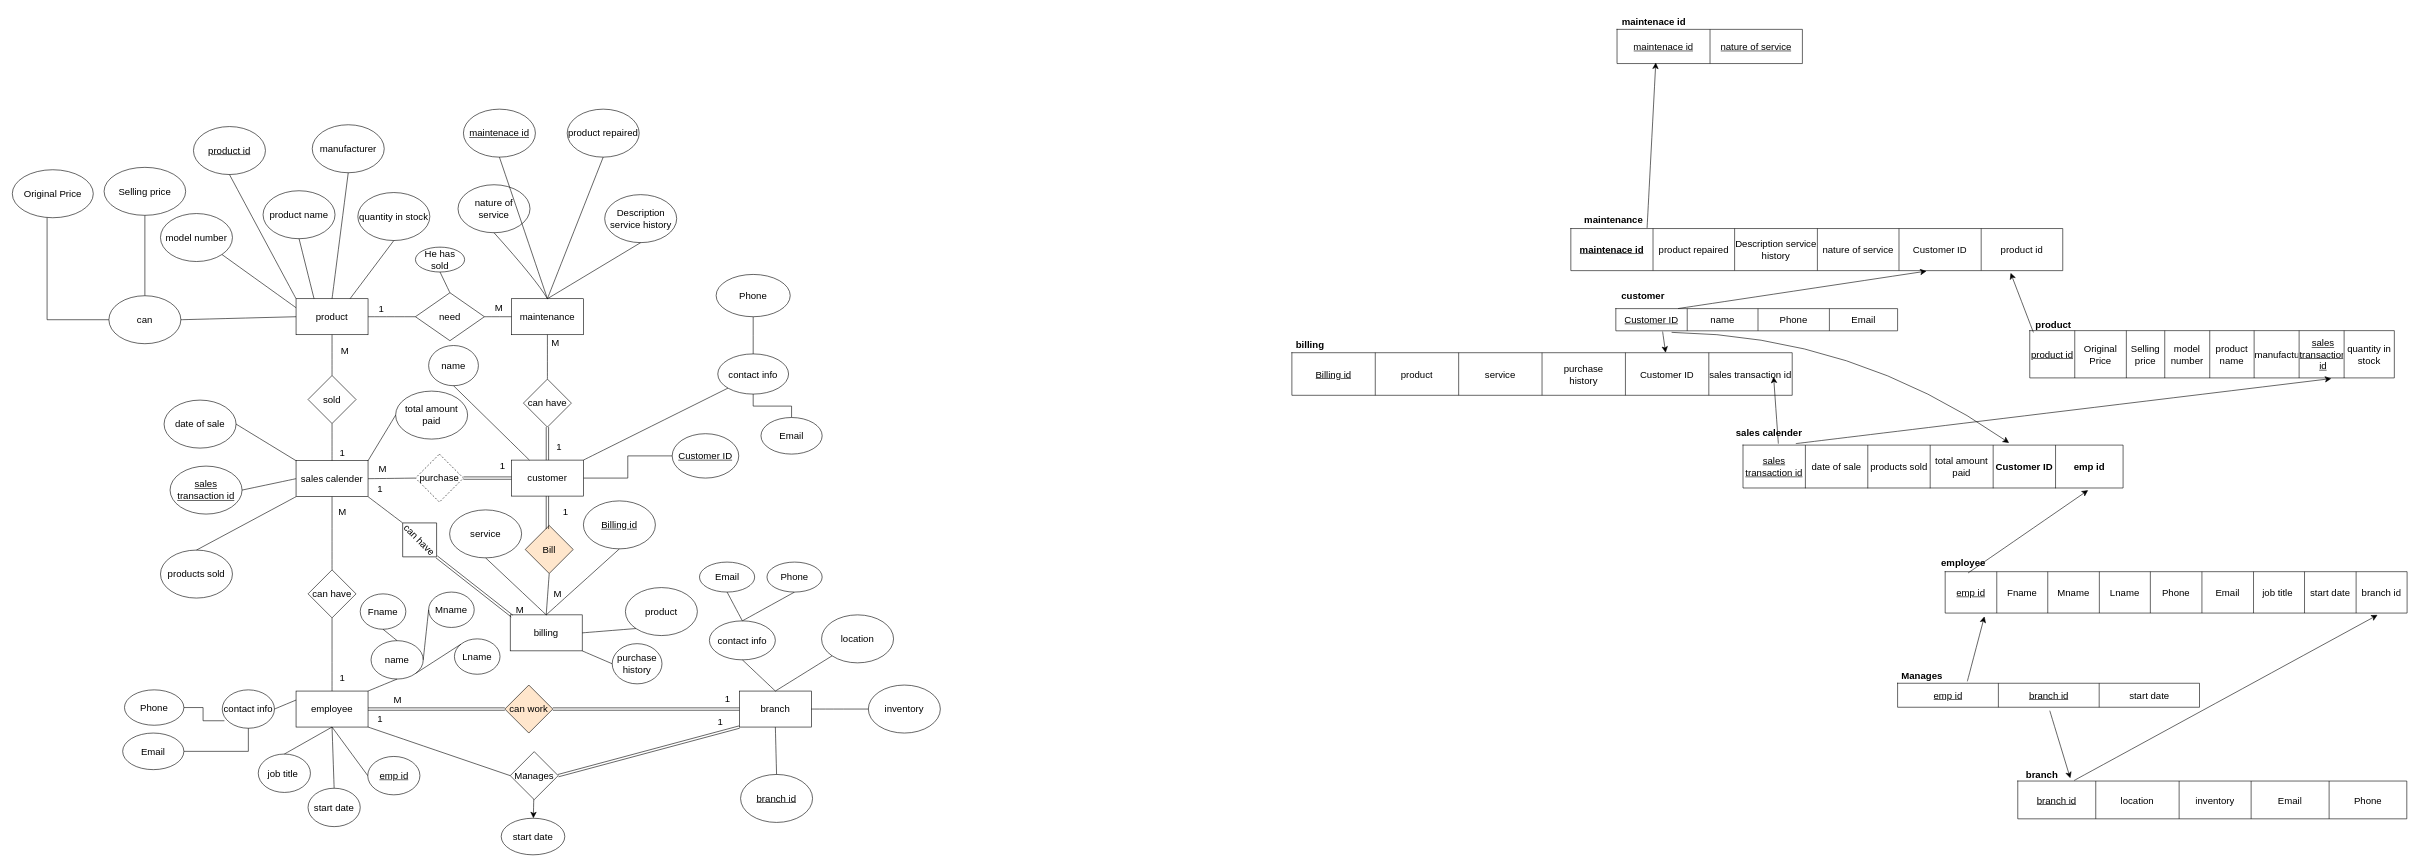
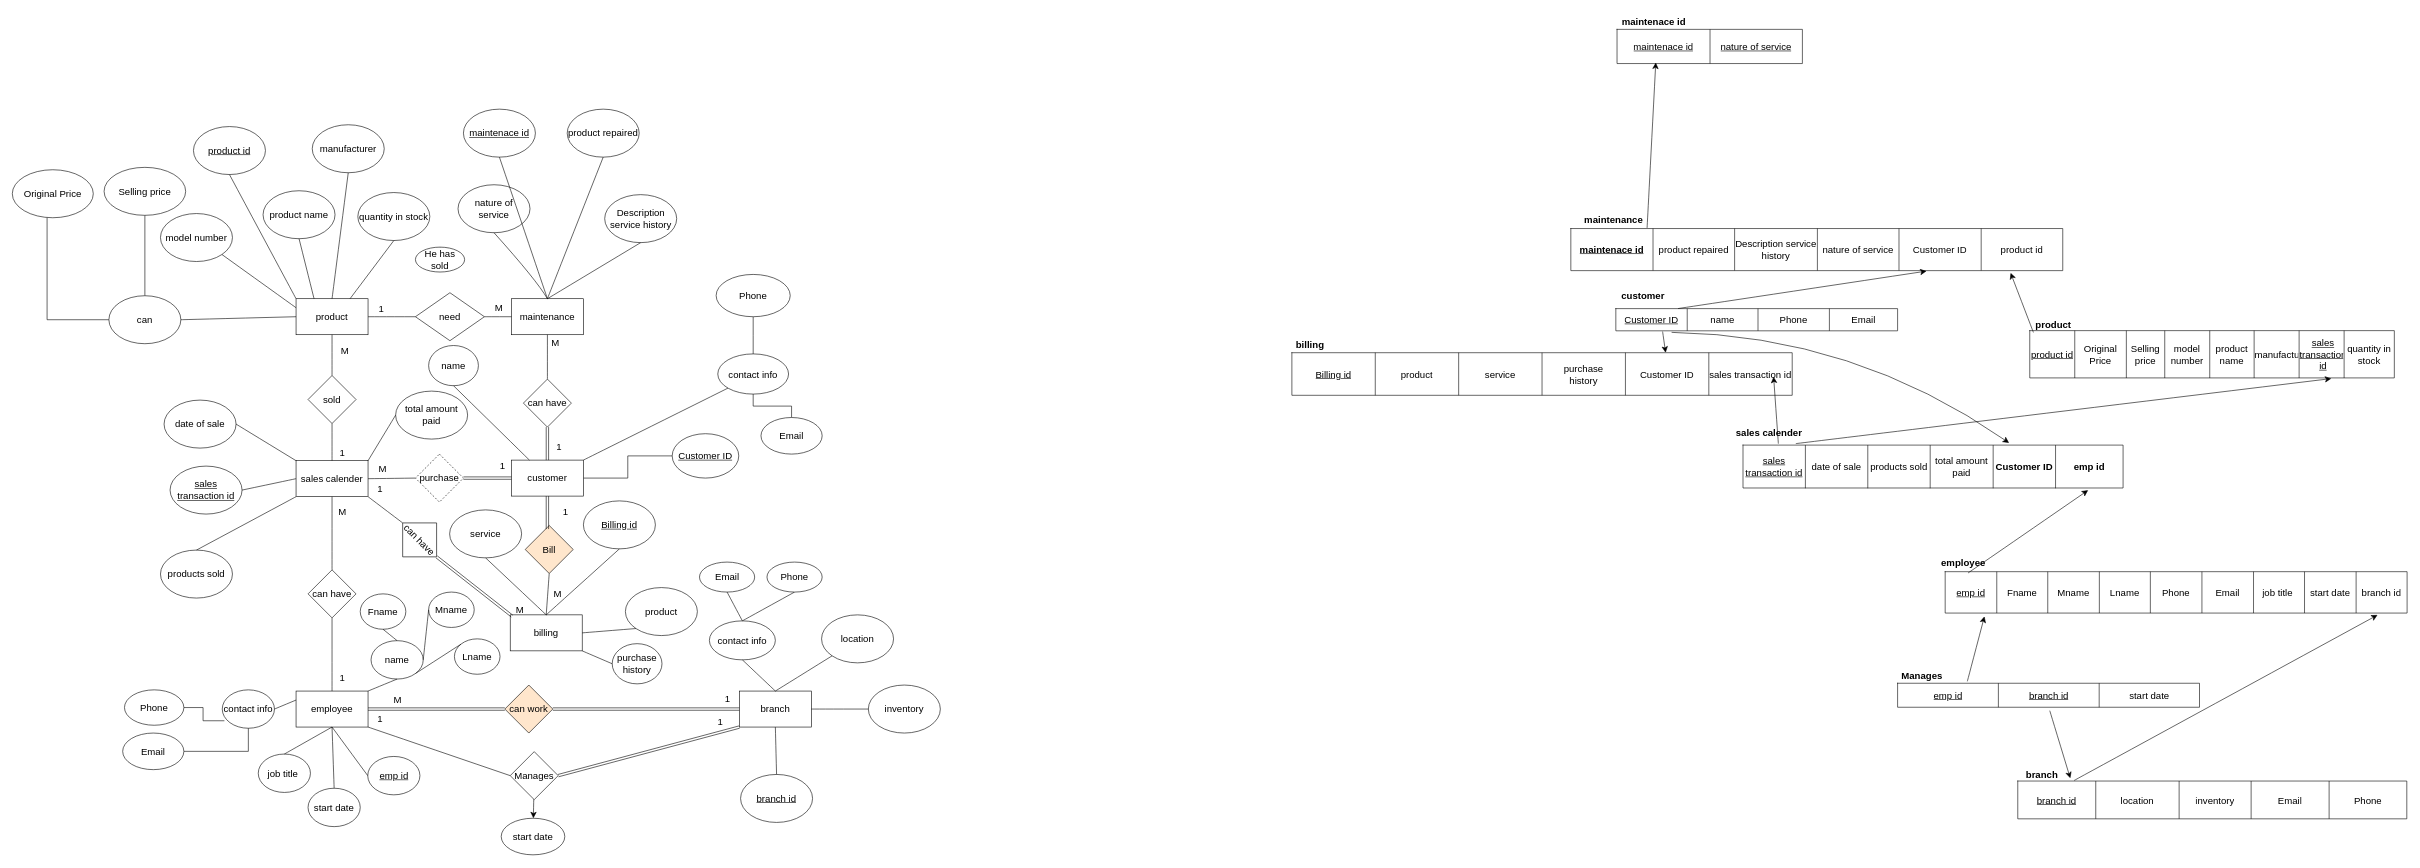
(445, 282) -> none
